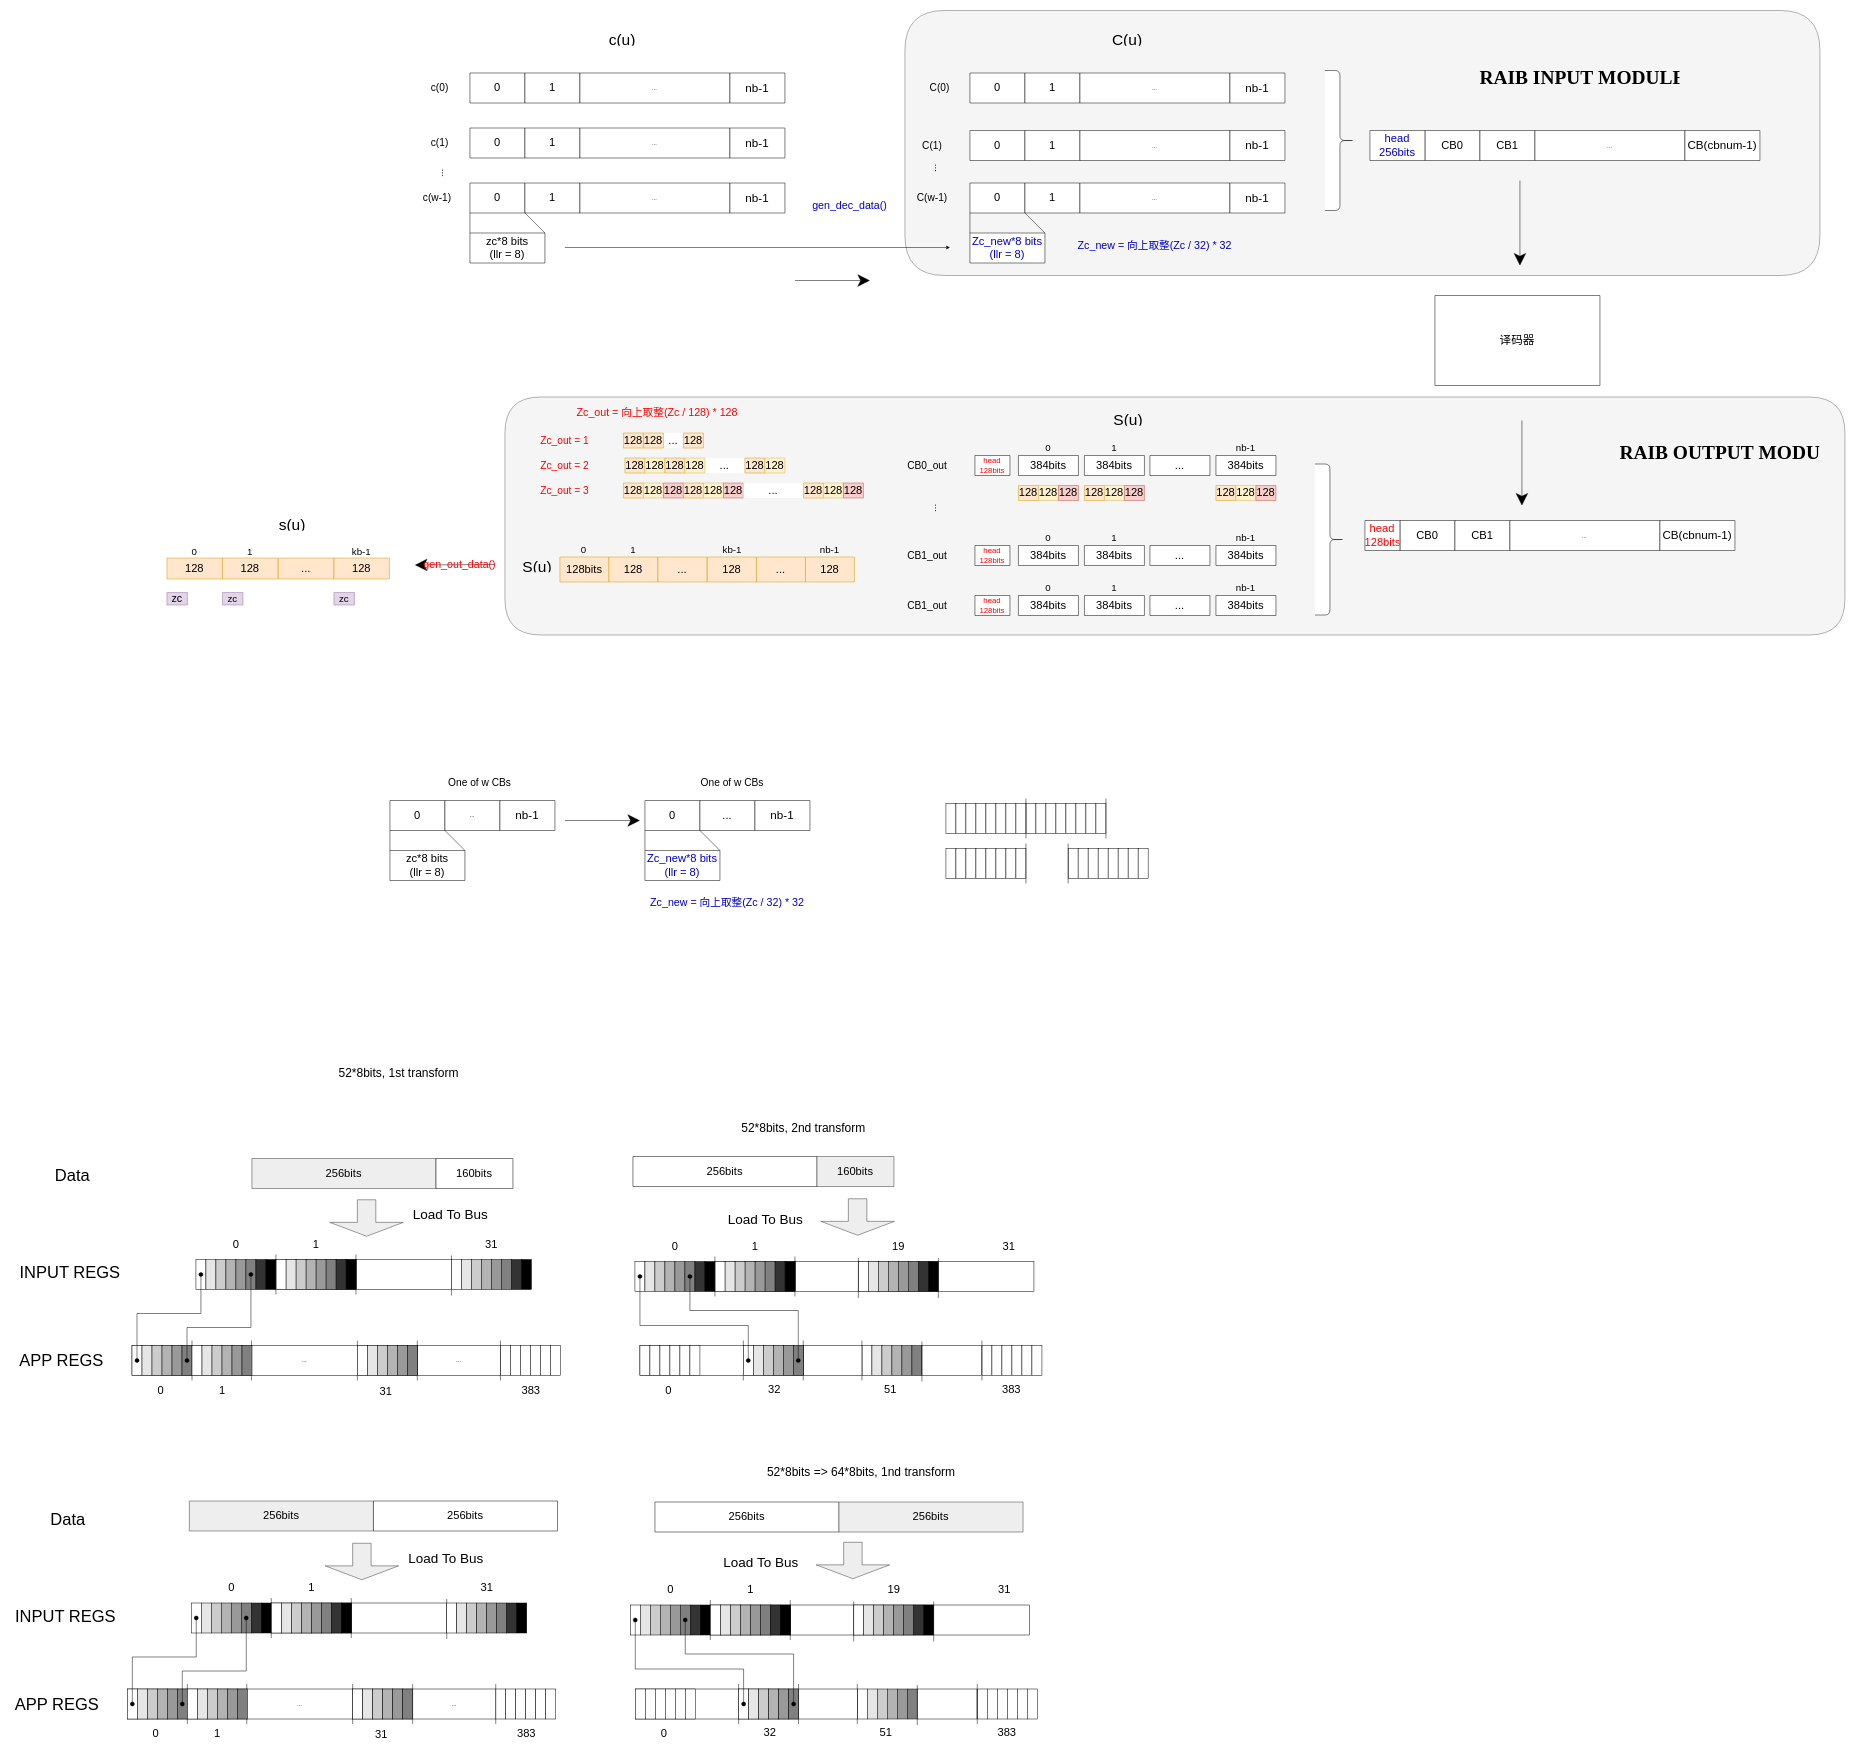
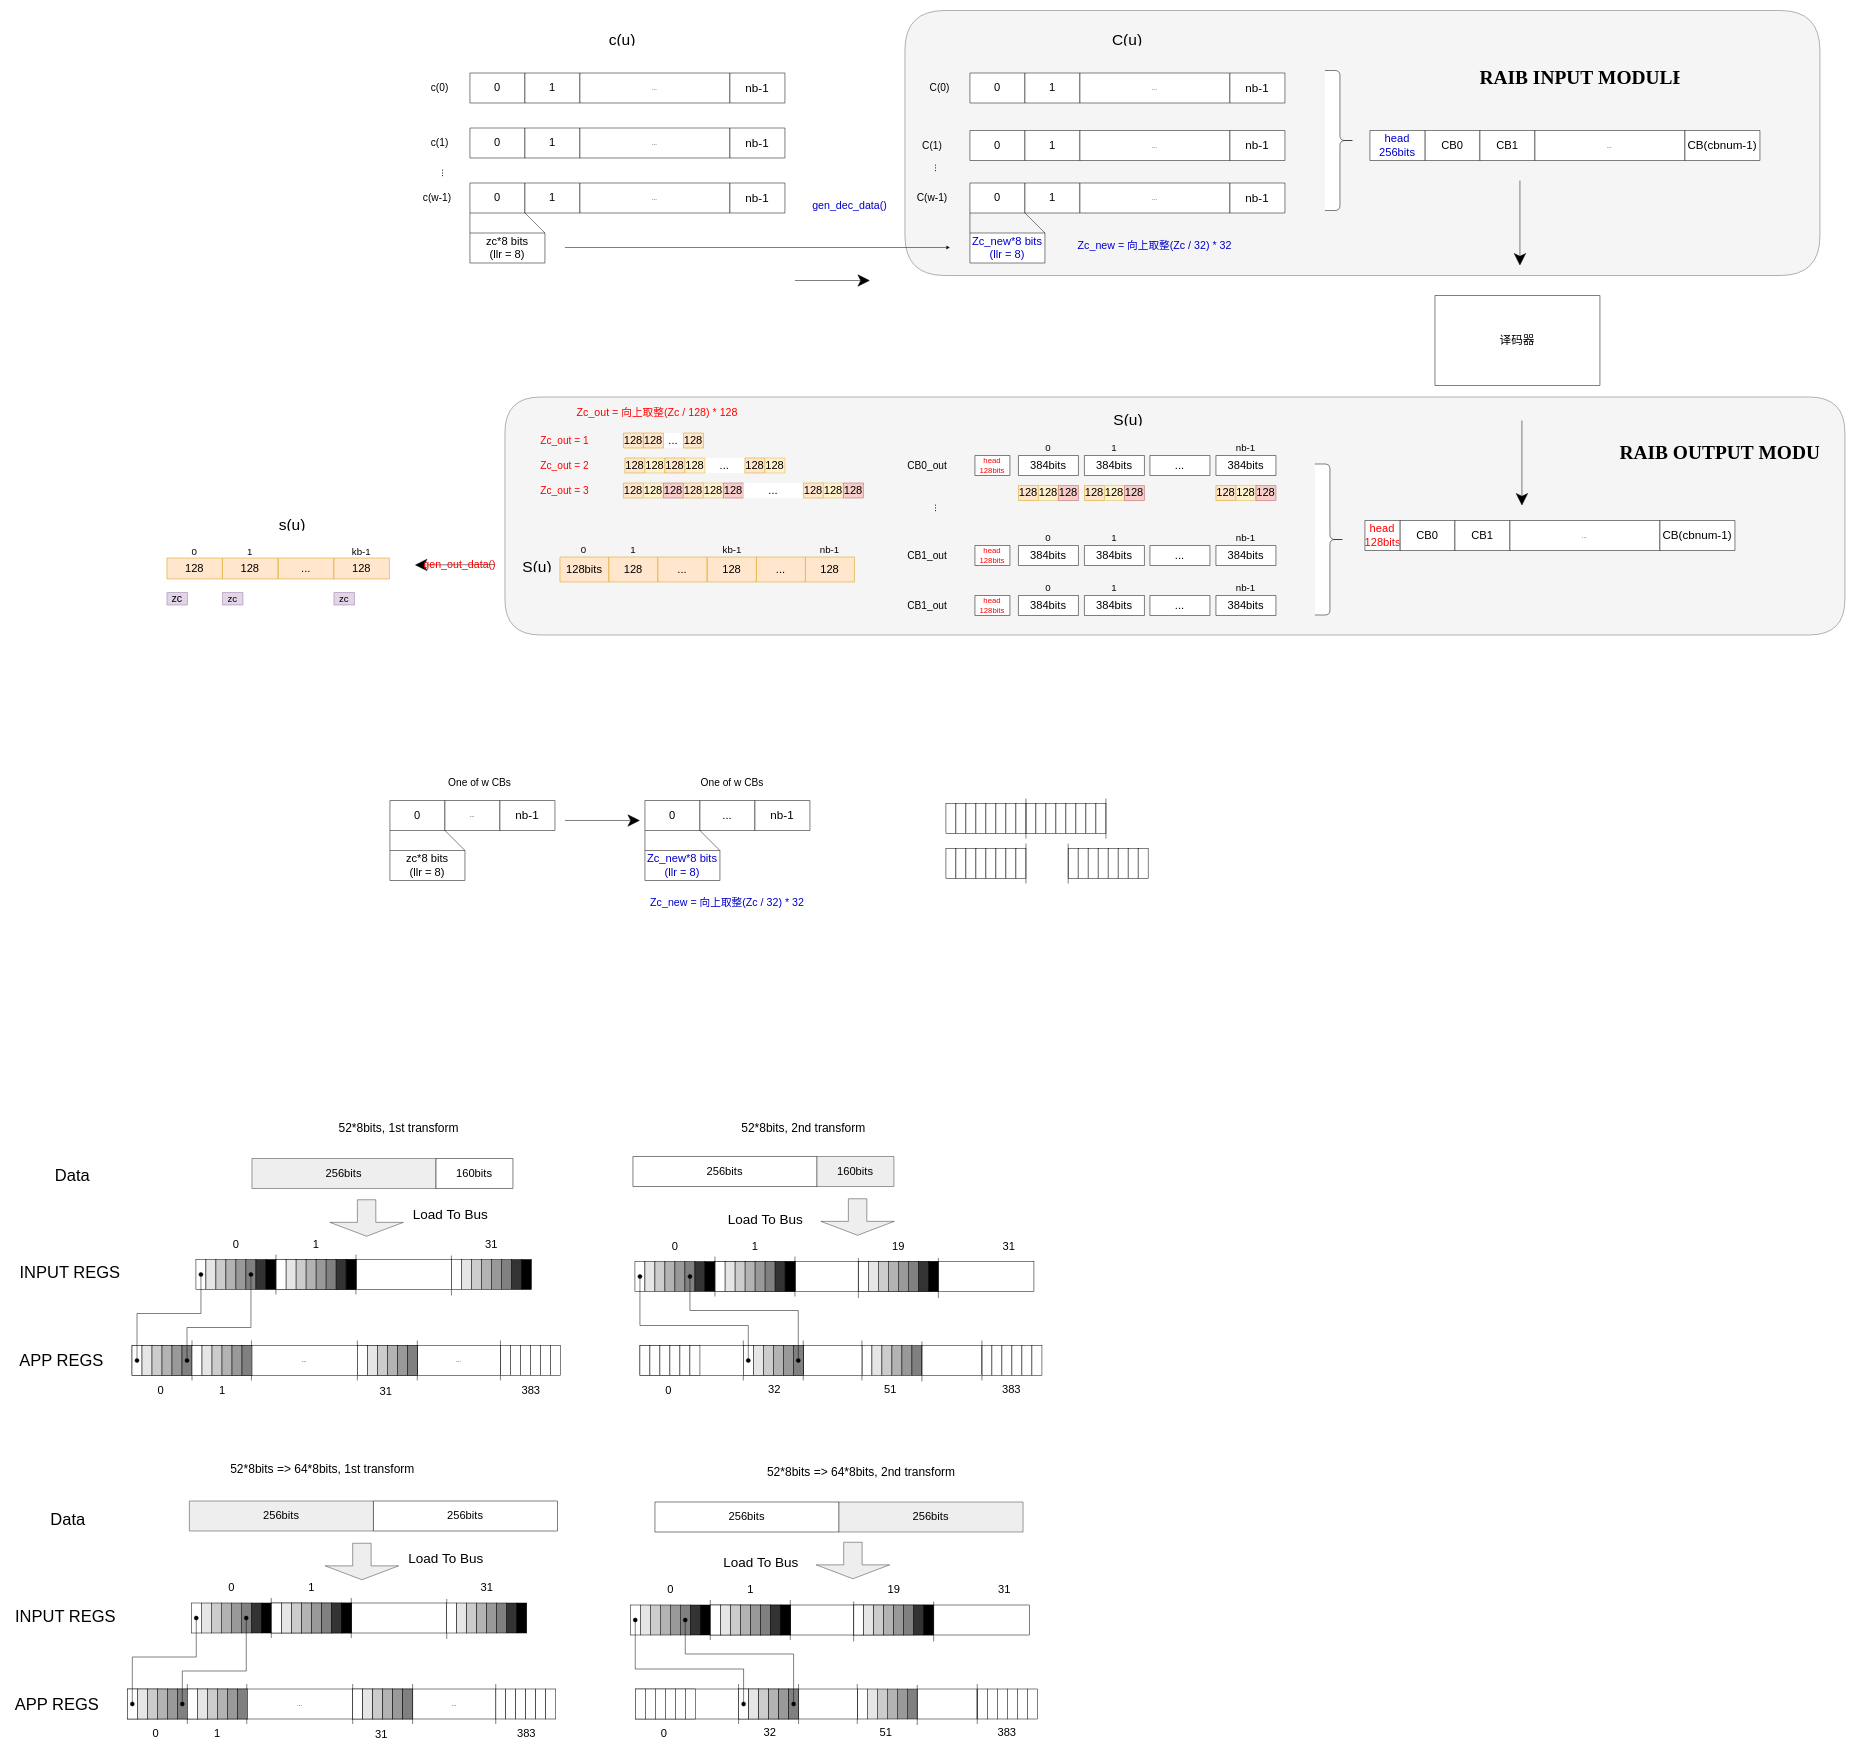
(399, 1073) -> (399, 1128)
none -> (323, 1469)
(861, 1472) -> (861, 1472)
